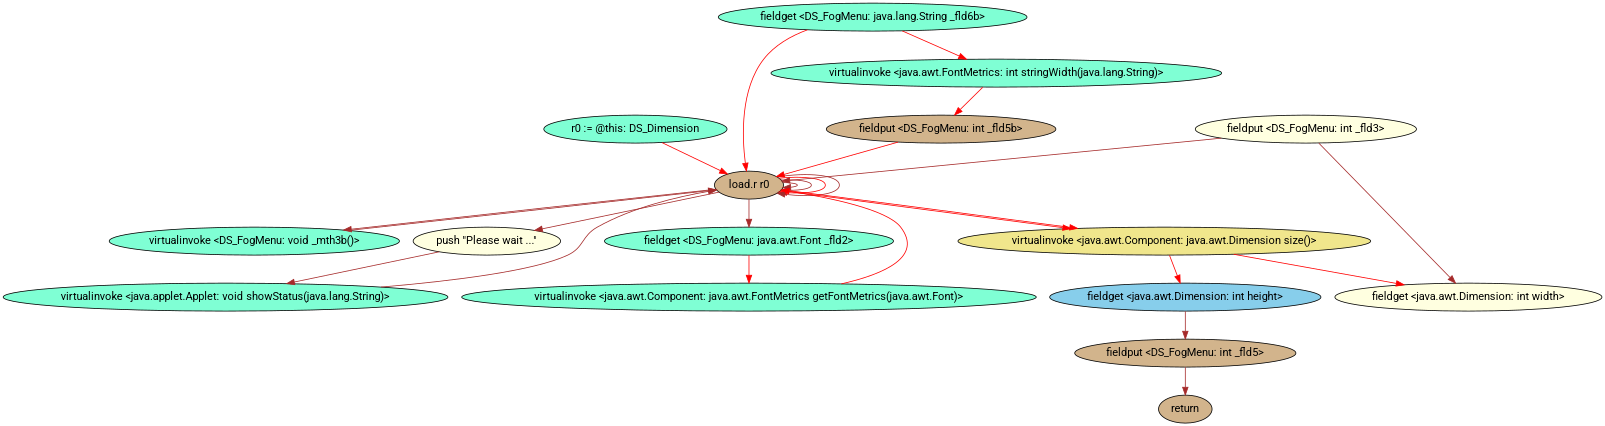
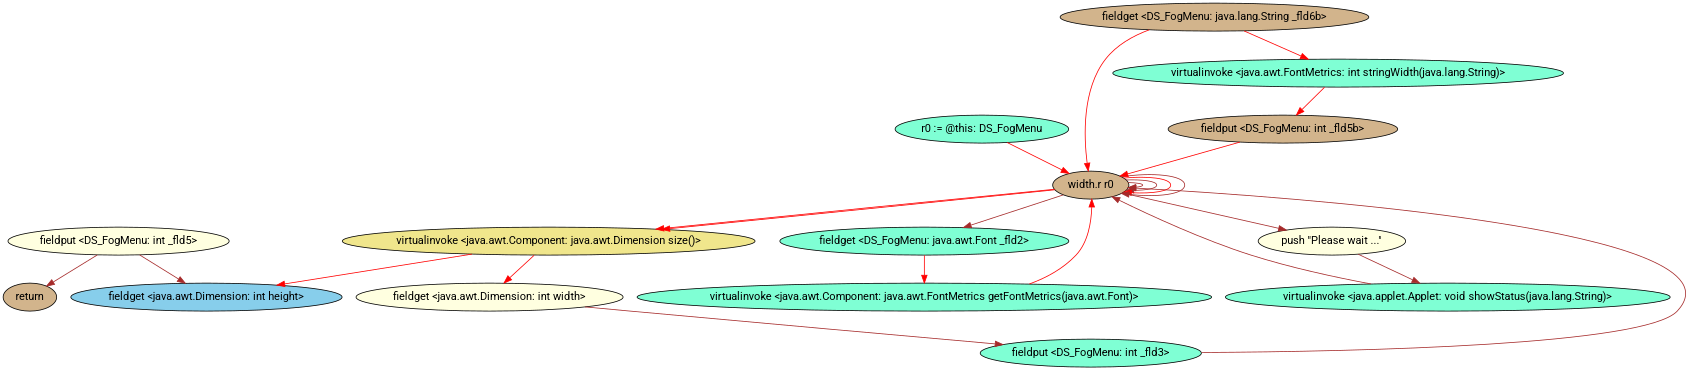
(873, 17) -> (1214, 17)
(635, 129) -> (982, 129)
(1306, 129) -> (1091, 353)
(749, 185) -> (1091, 185)
(1384, 210) -> (790, 326)
(254, 241) -> none
(1185, 321) -> (159, 267)
(1185, 353) -> (119, 241)
